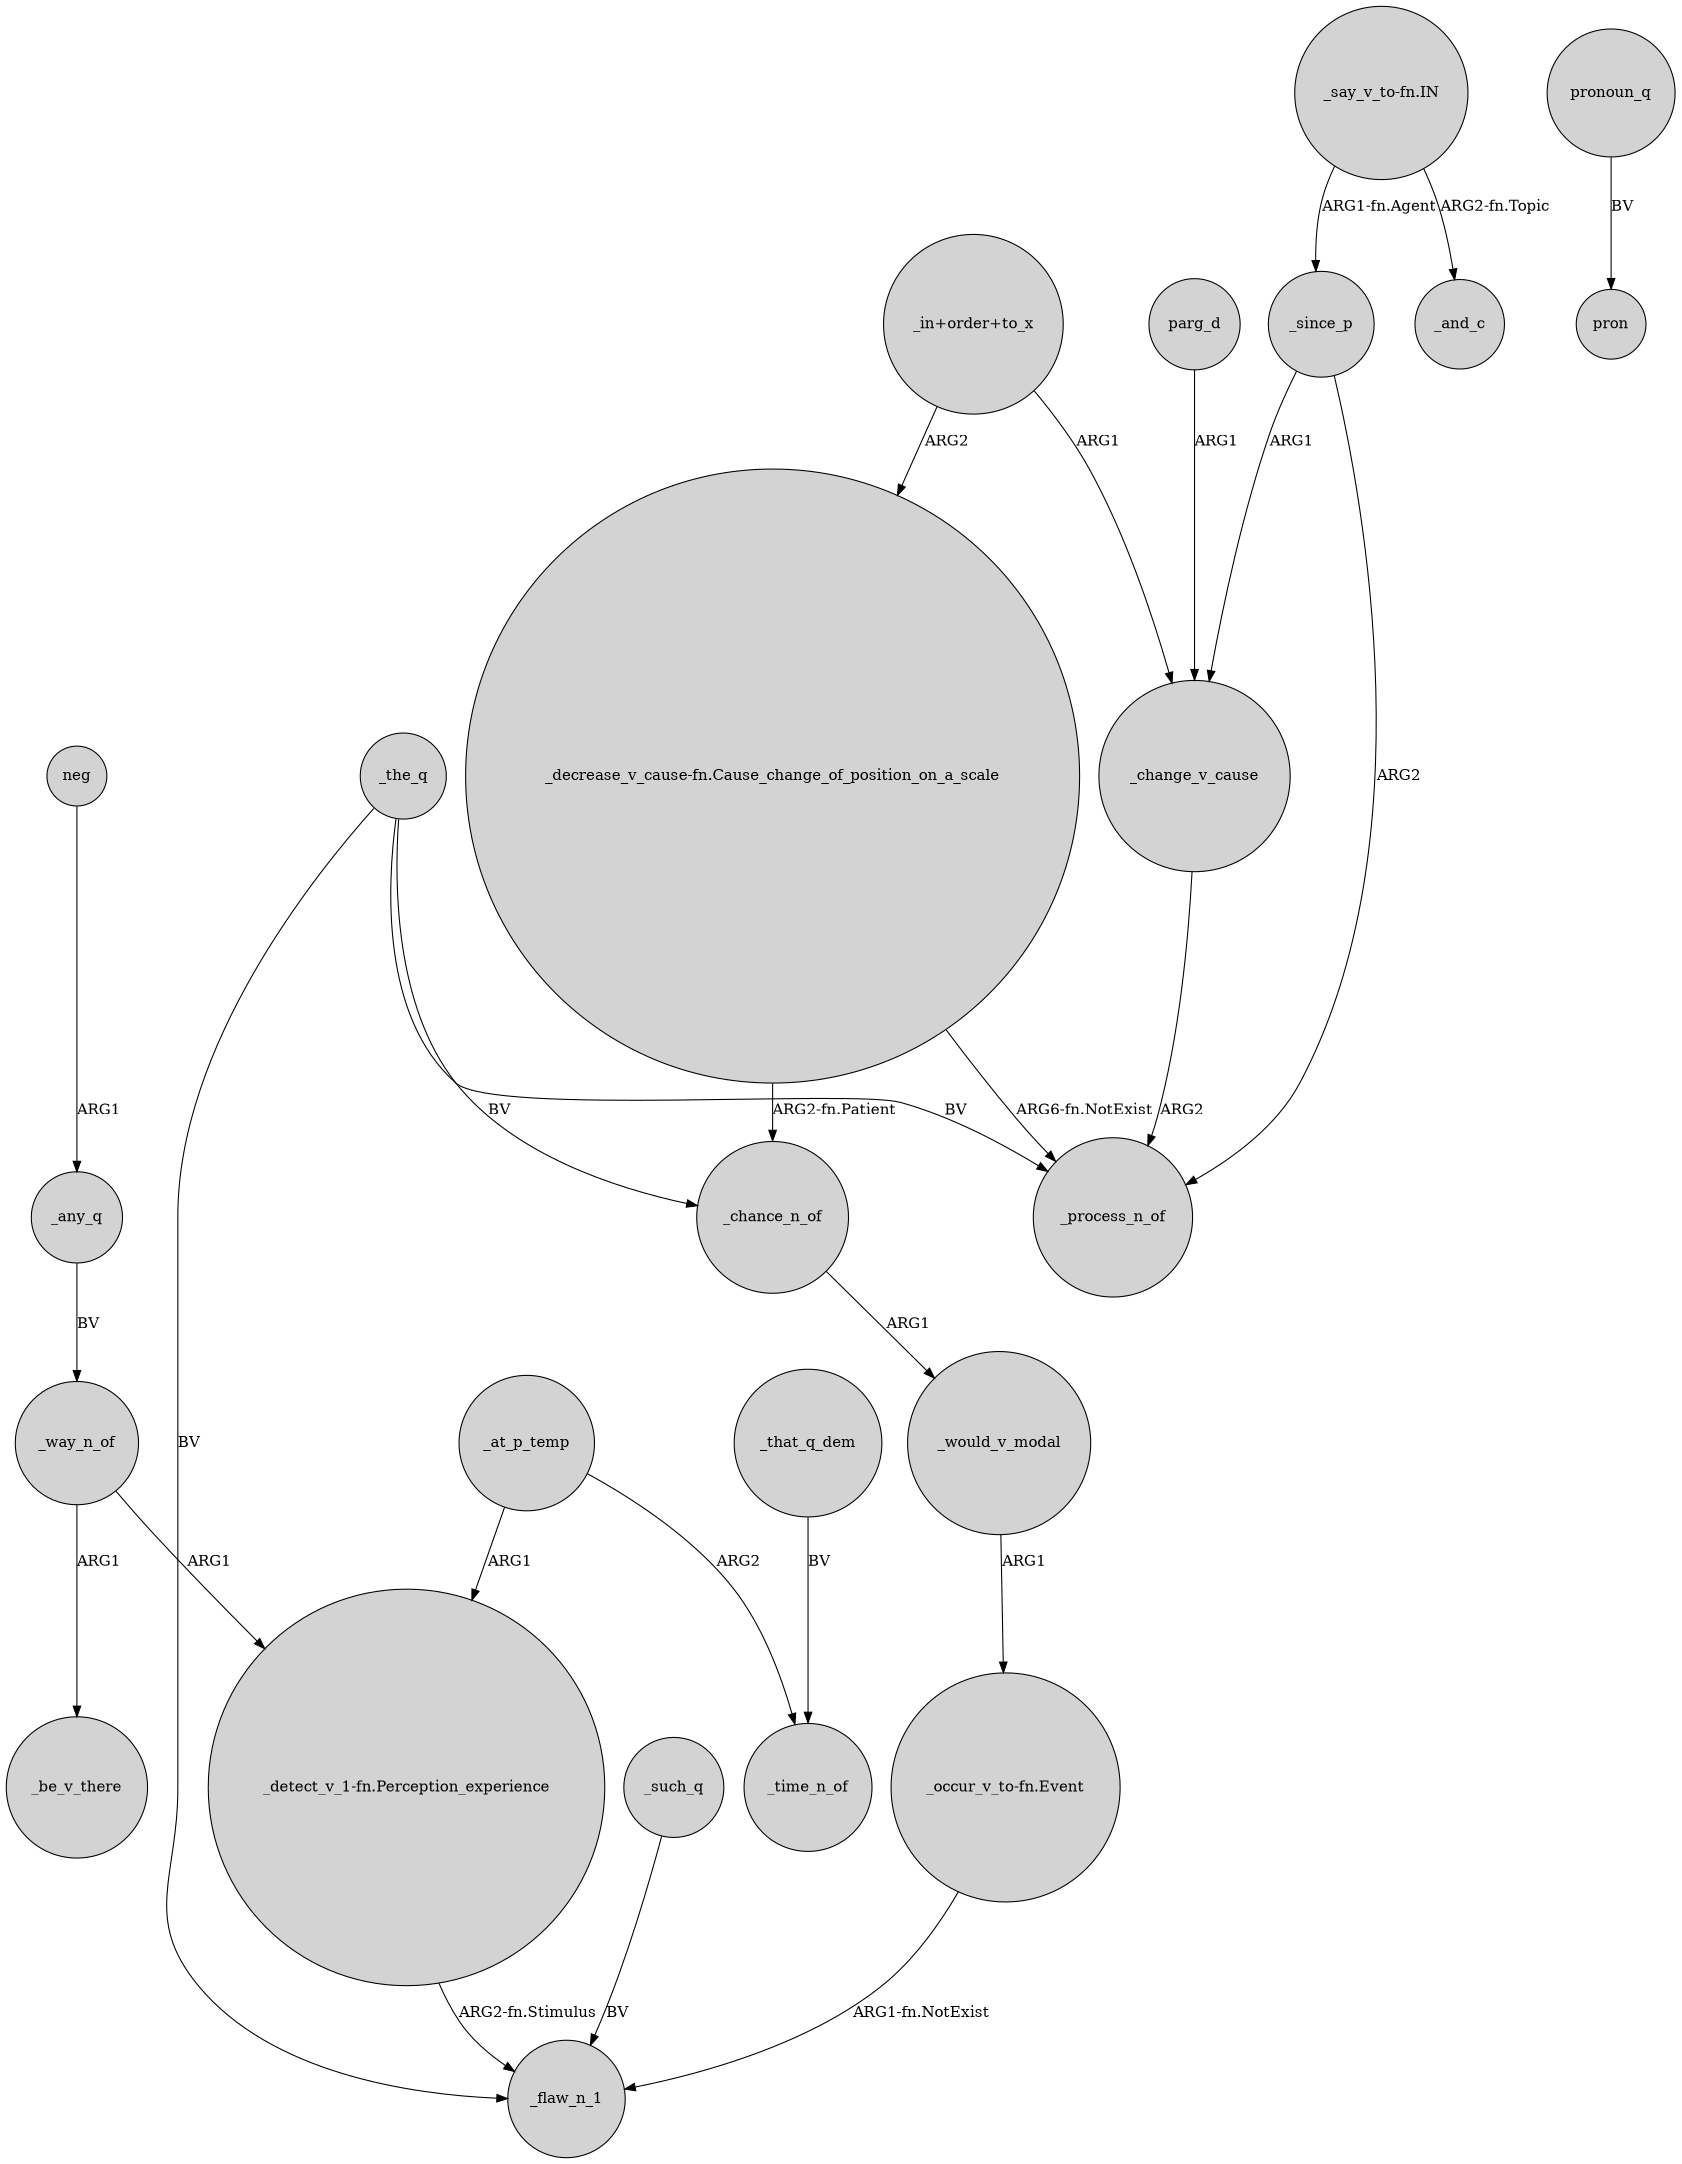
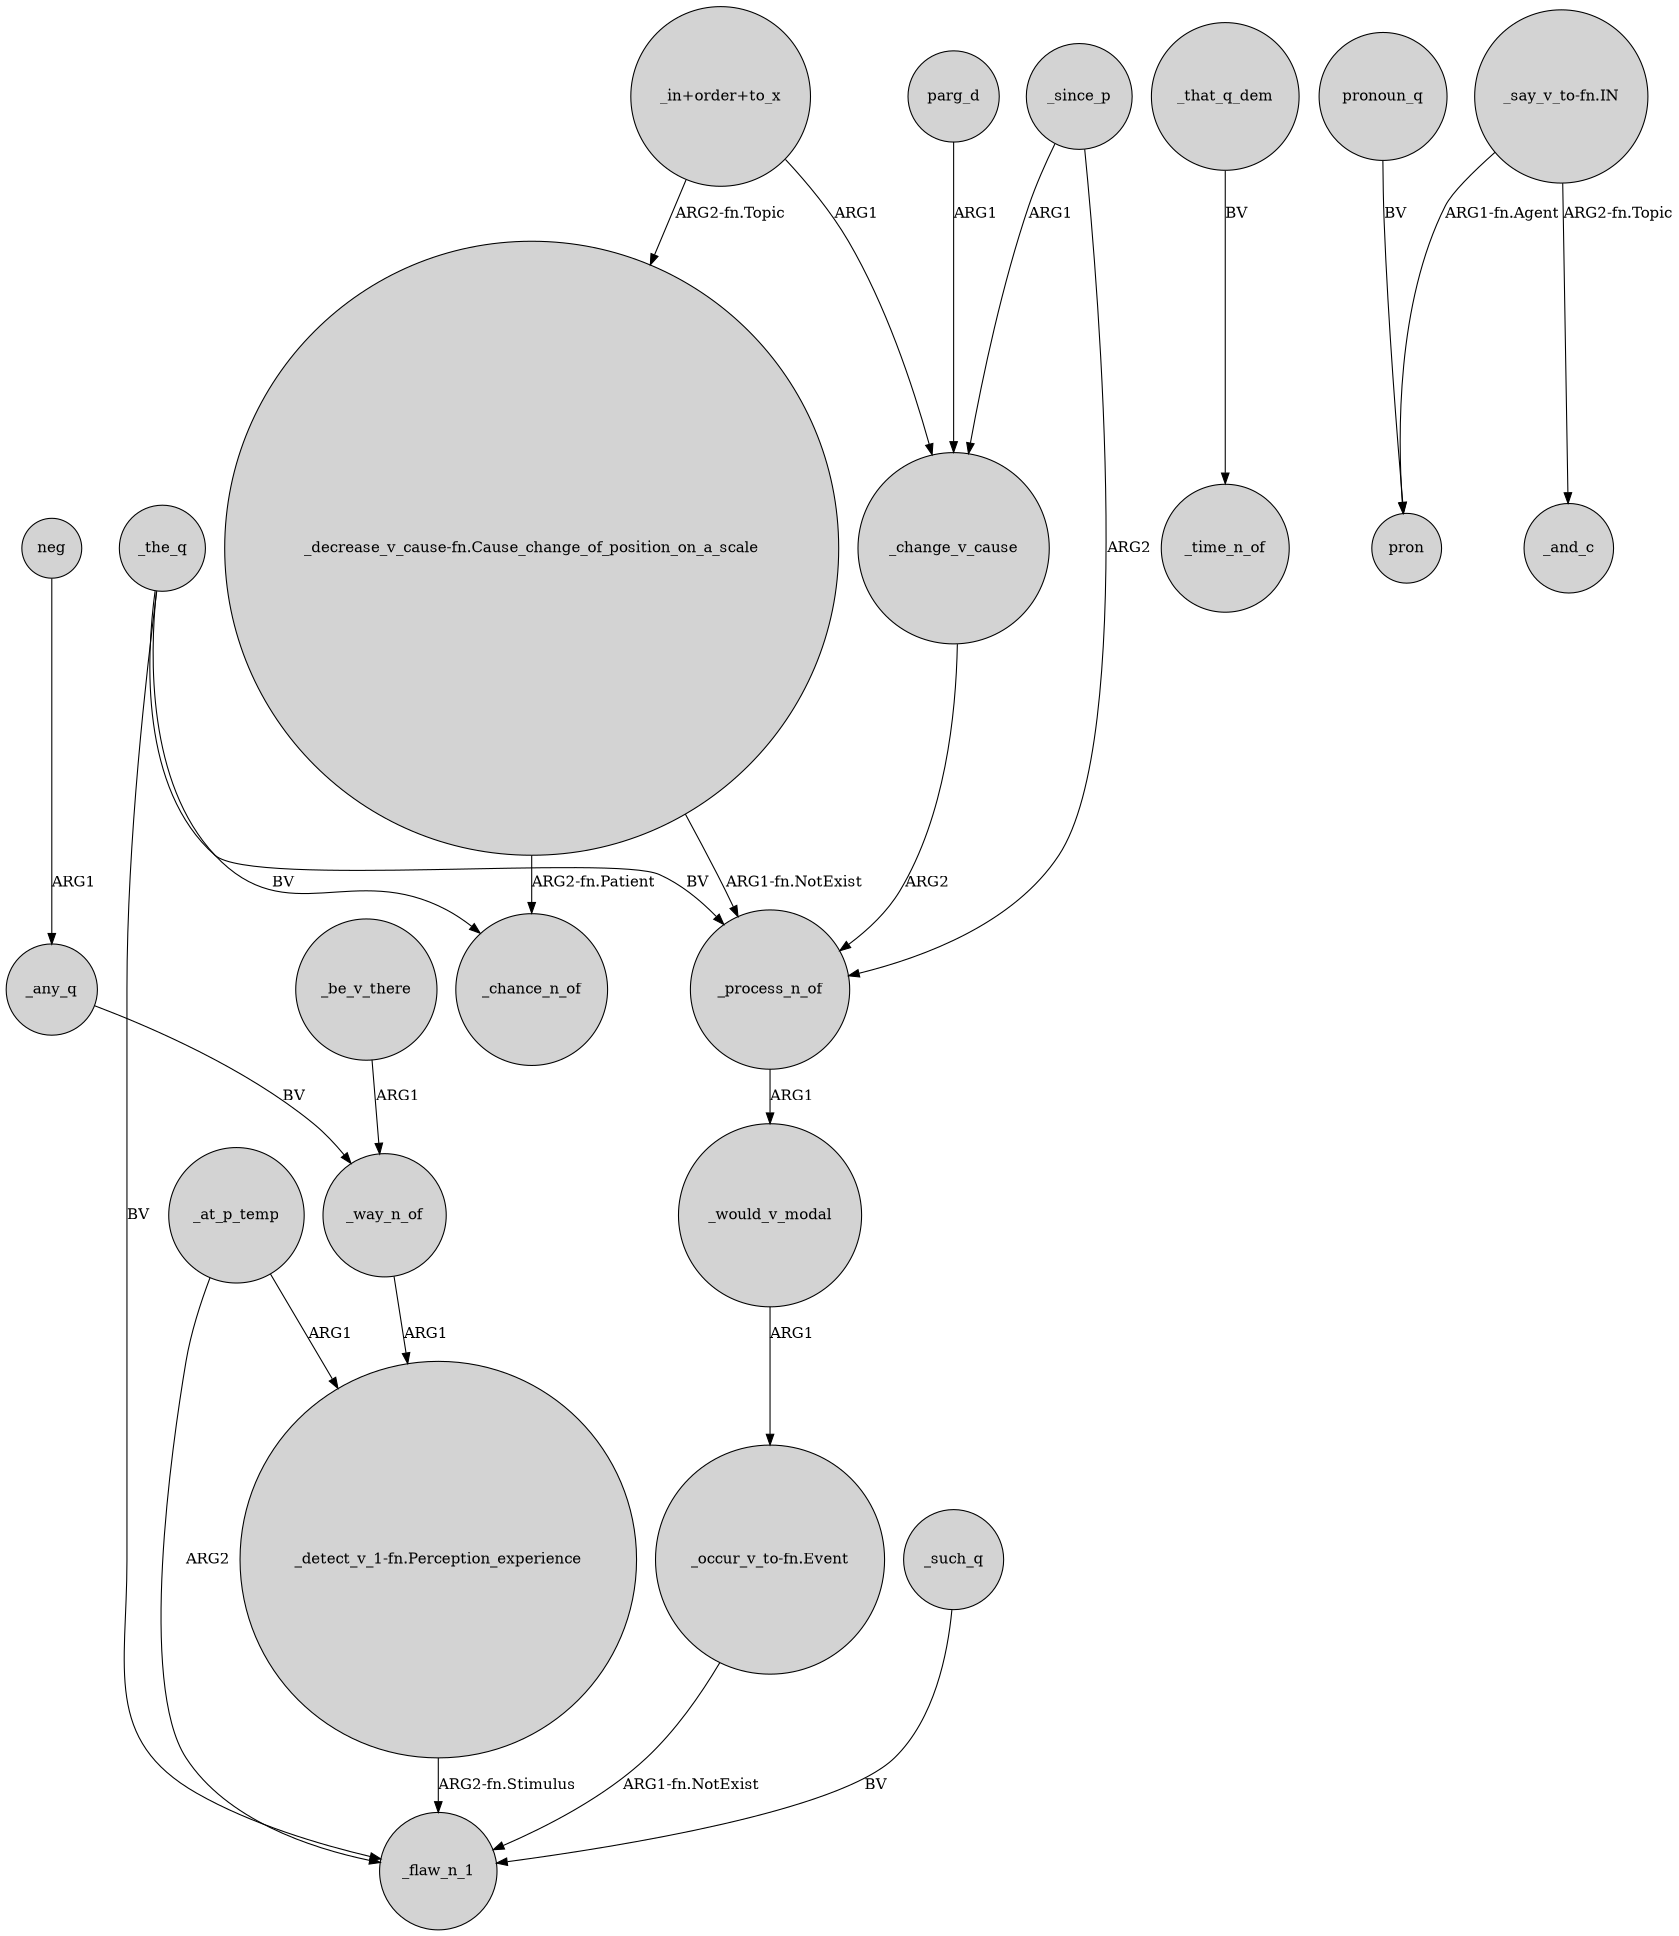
(1319, 212) -> (1411, 315)
(947, 442) -> (730, 214)
(1084, 1110) -> (794, 883)
(877, 1321) -> (770, 1091)
(718, 1570) -> (161, 1625)
(77, 1605) -> (375, 1102)
